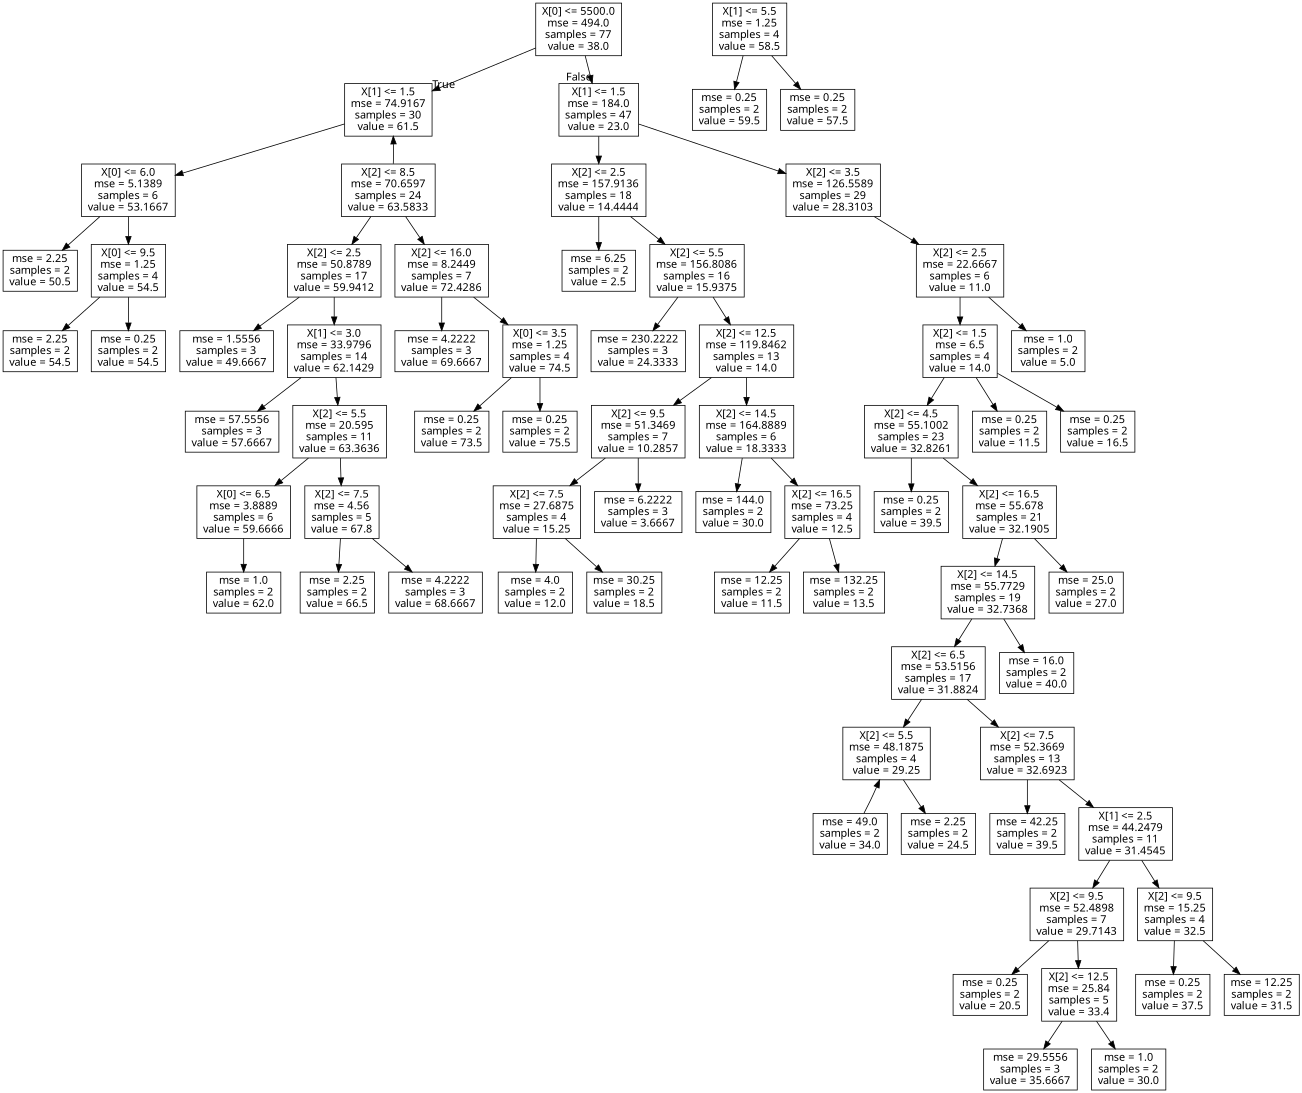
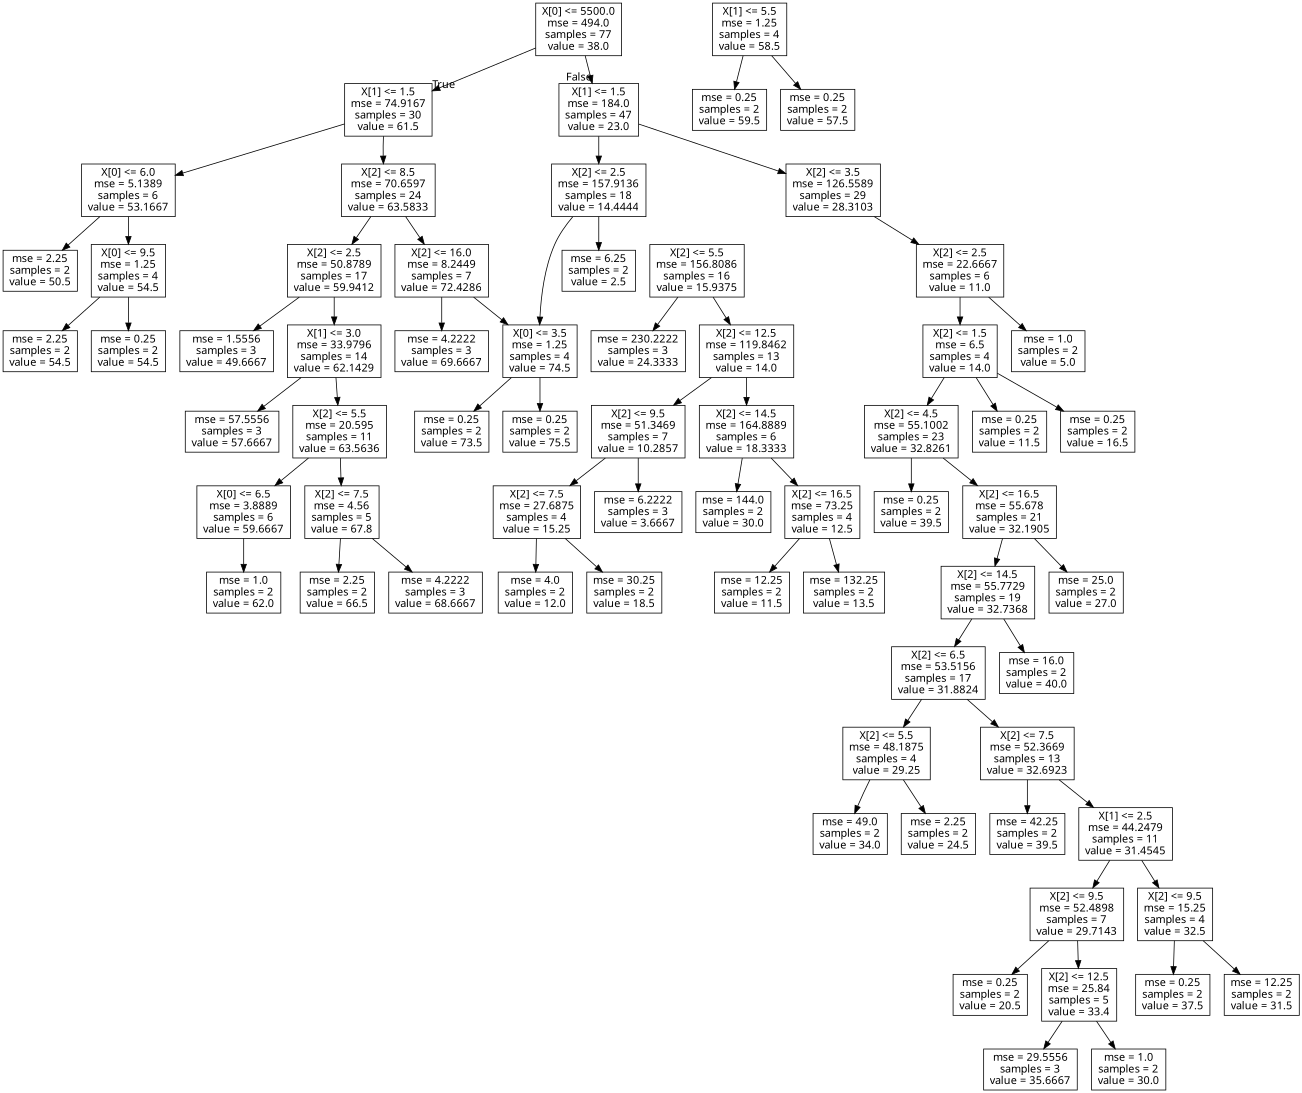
(394, 154) -> (383, 146)
(645, 228) -> (548, 264)
(340, 432) -> (340, 432)
(244, 512) -> (244, 512)
(870, 800) -> (864, 793)
